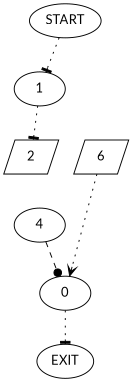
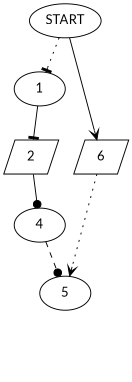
none -> (82, 84)
(36, 120) -> (36, 120)
none -> (35, 187)
(65, 293) -> (65, 293)
(65, 361) -> none
